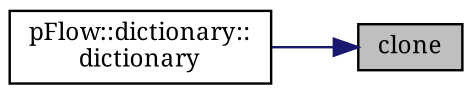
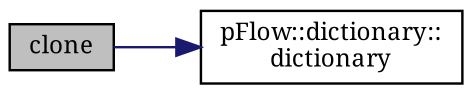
(303, 47) -> (145, 47)
